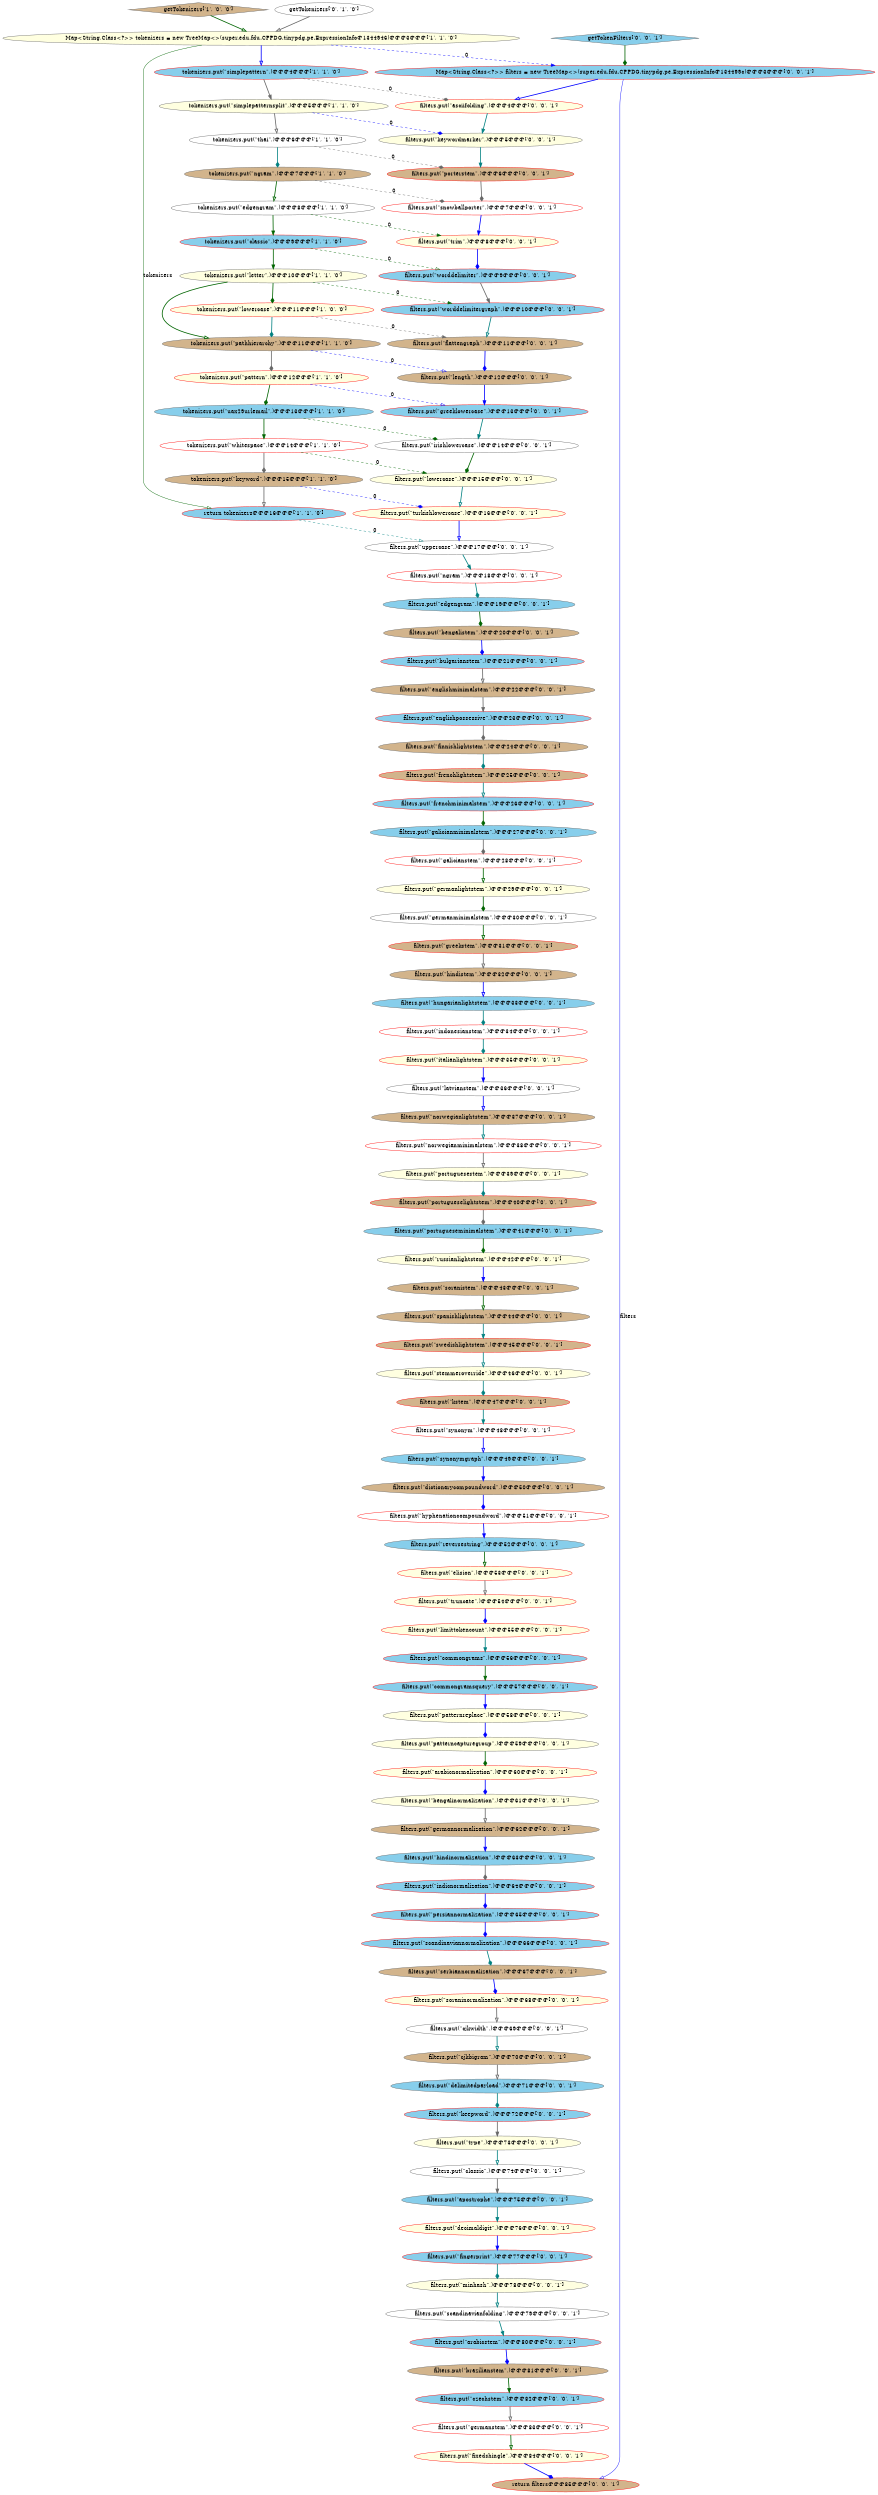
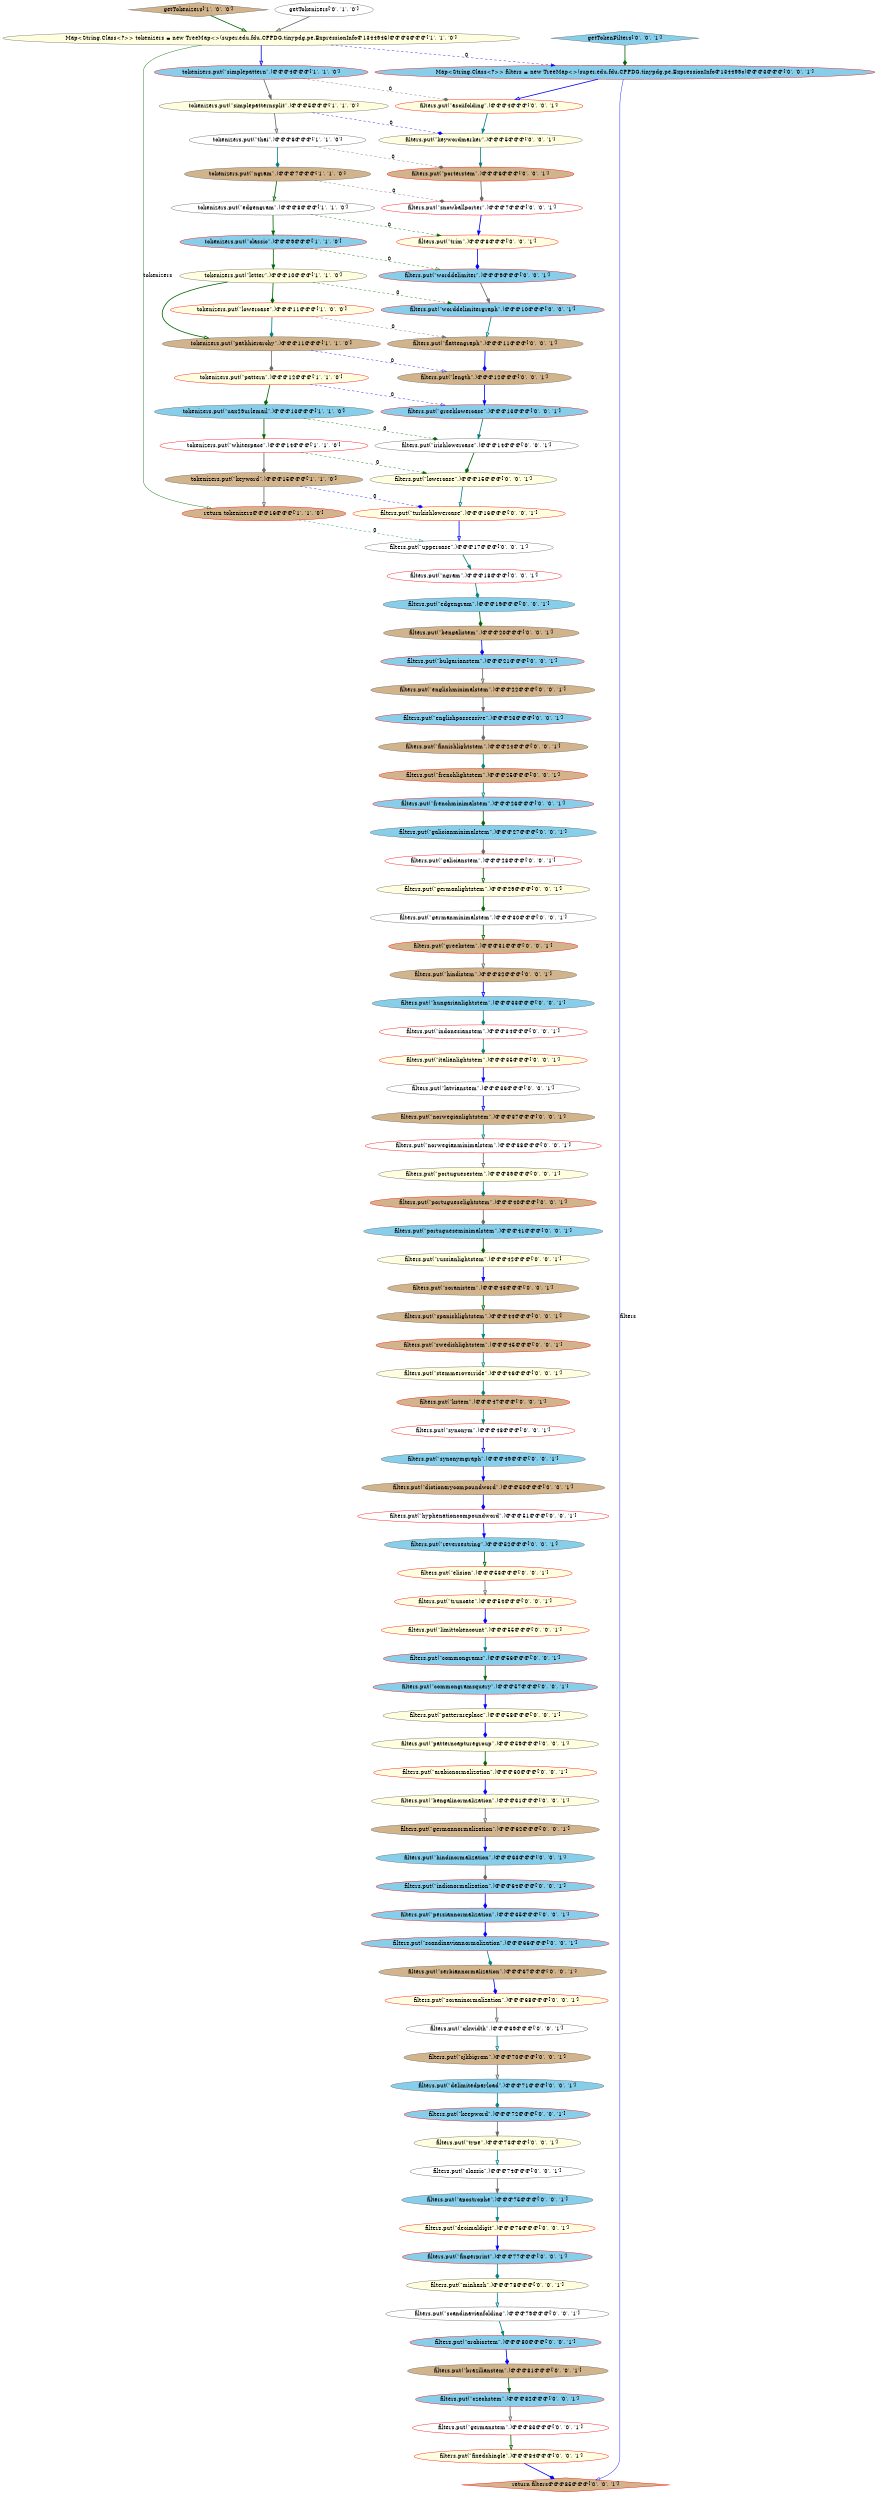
(264, 514) -> (264, 514)
(566, 2485) -> (566, 2485)
